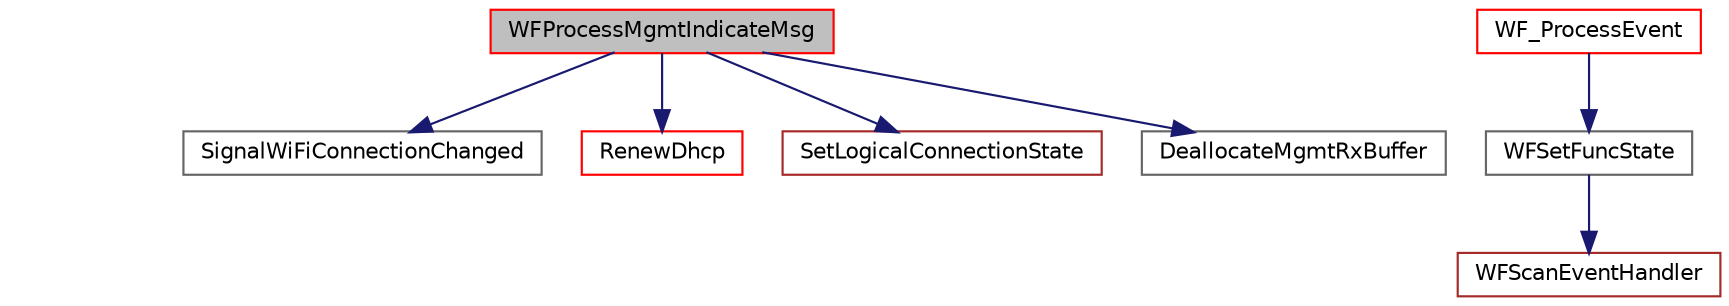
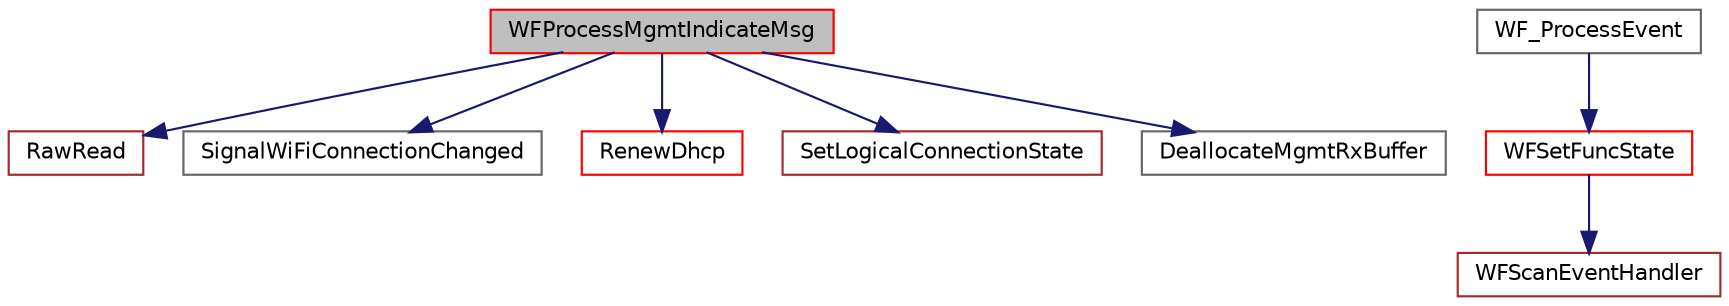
(1589, 31) -> (1589, 31)
none -> (76, 153)
(1589, 153) -> (1589, 153)
